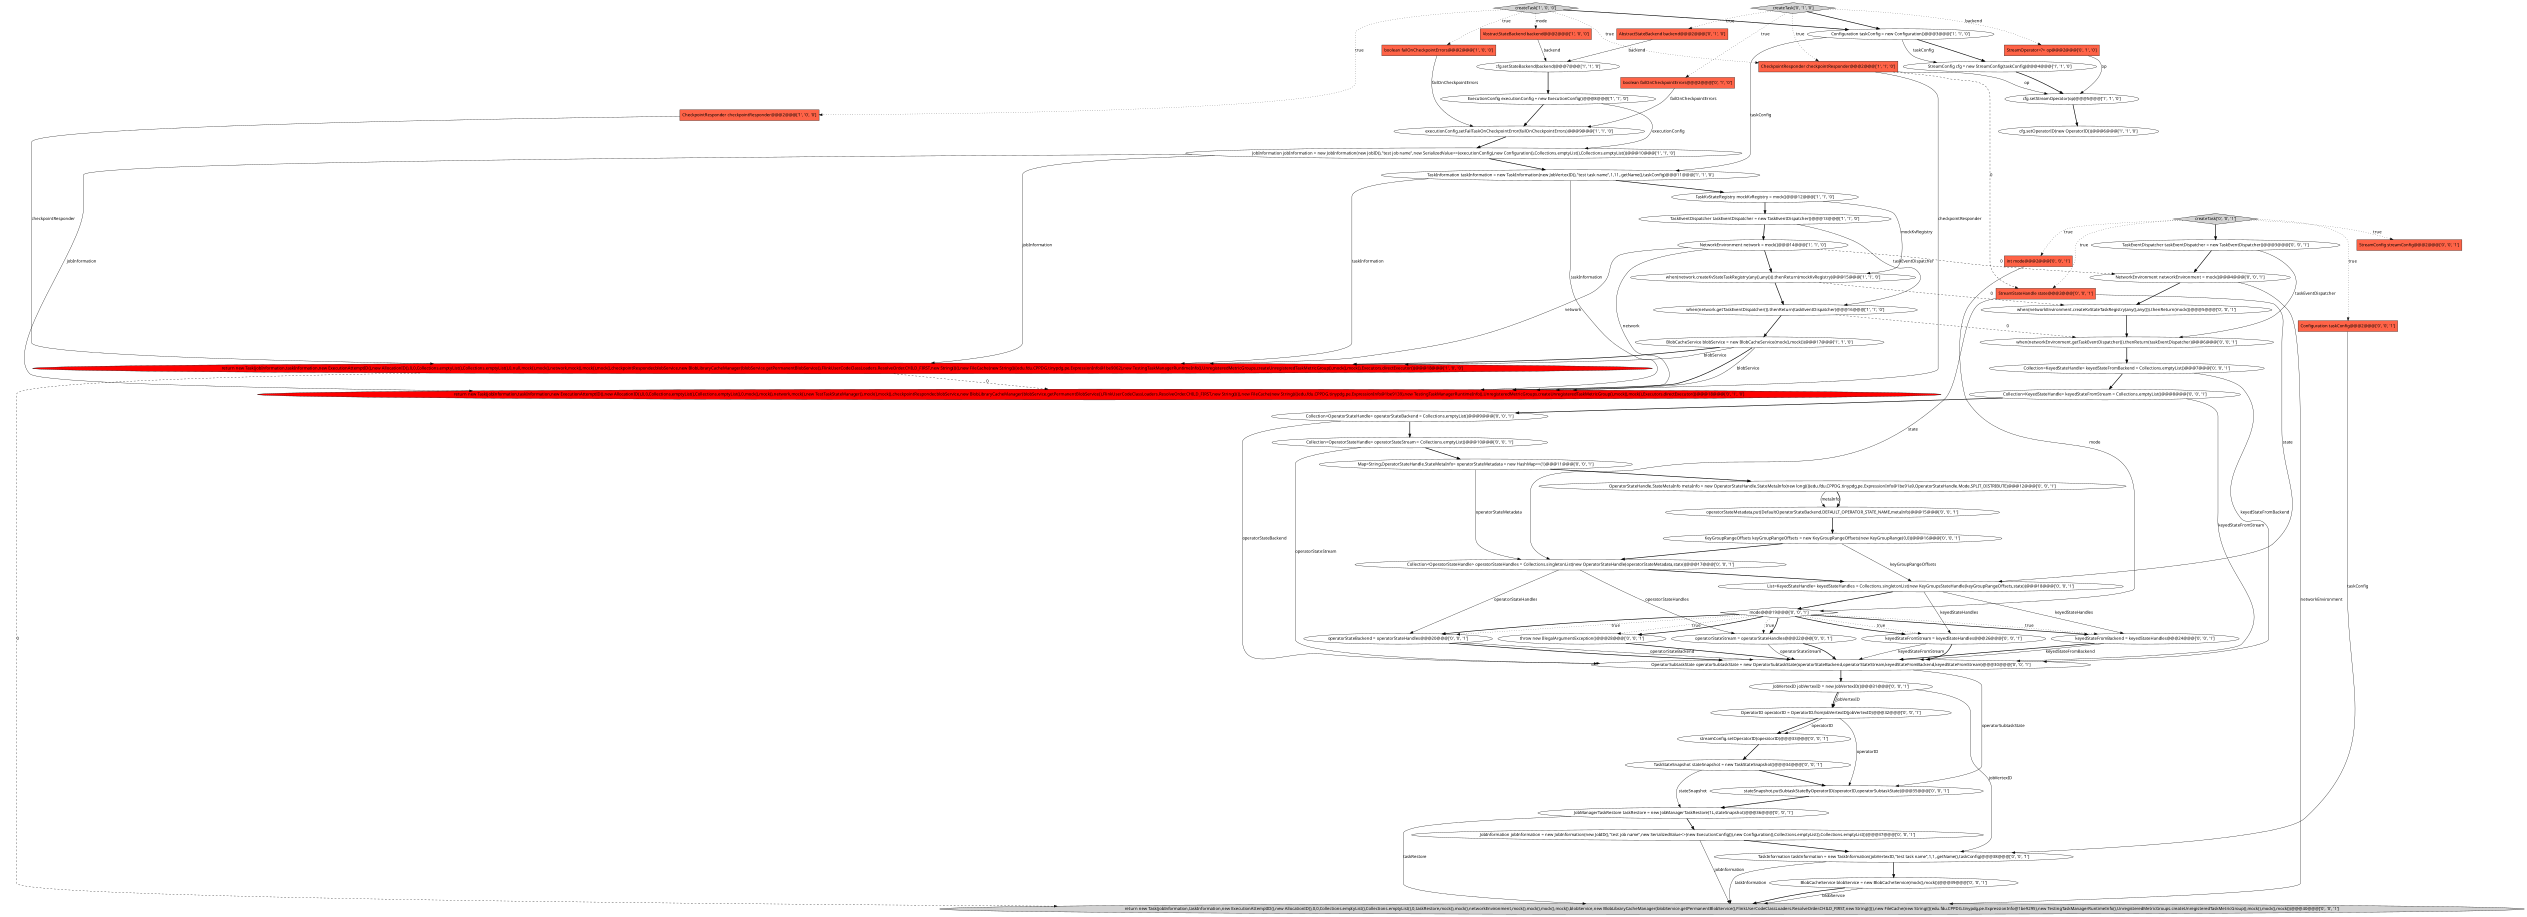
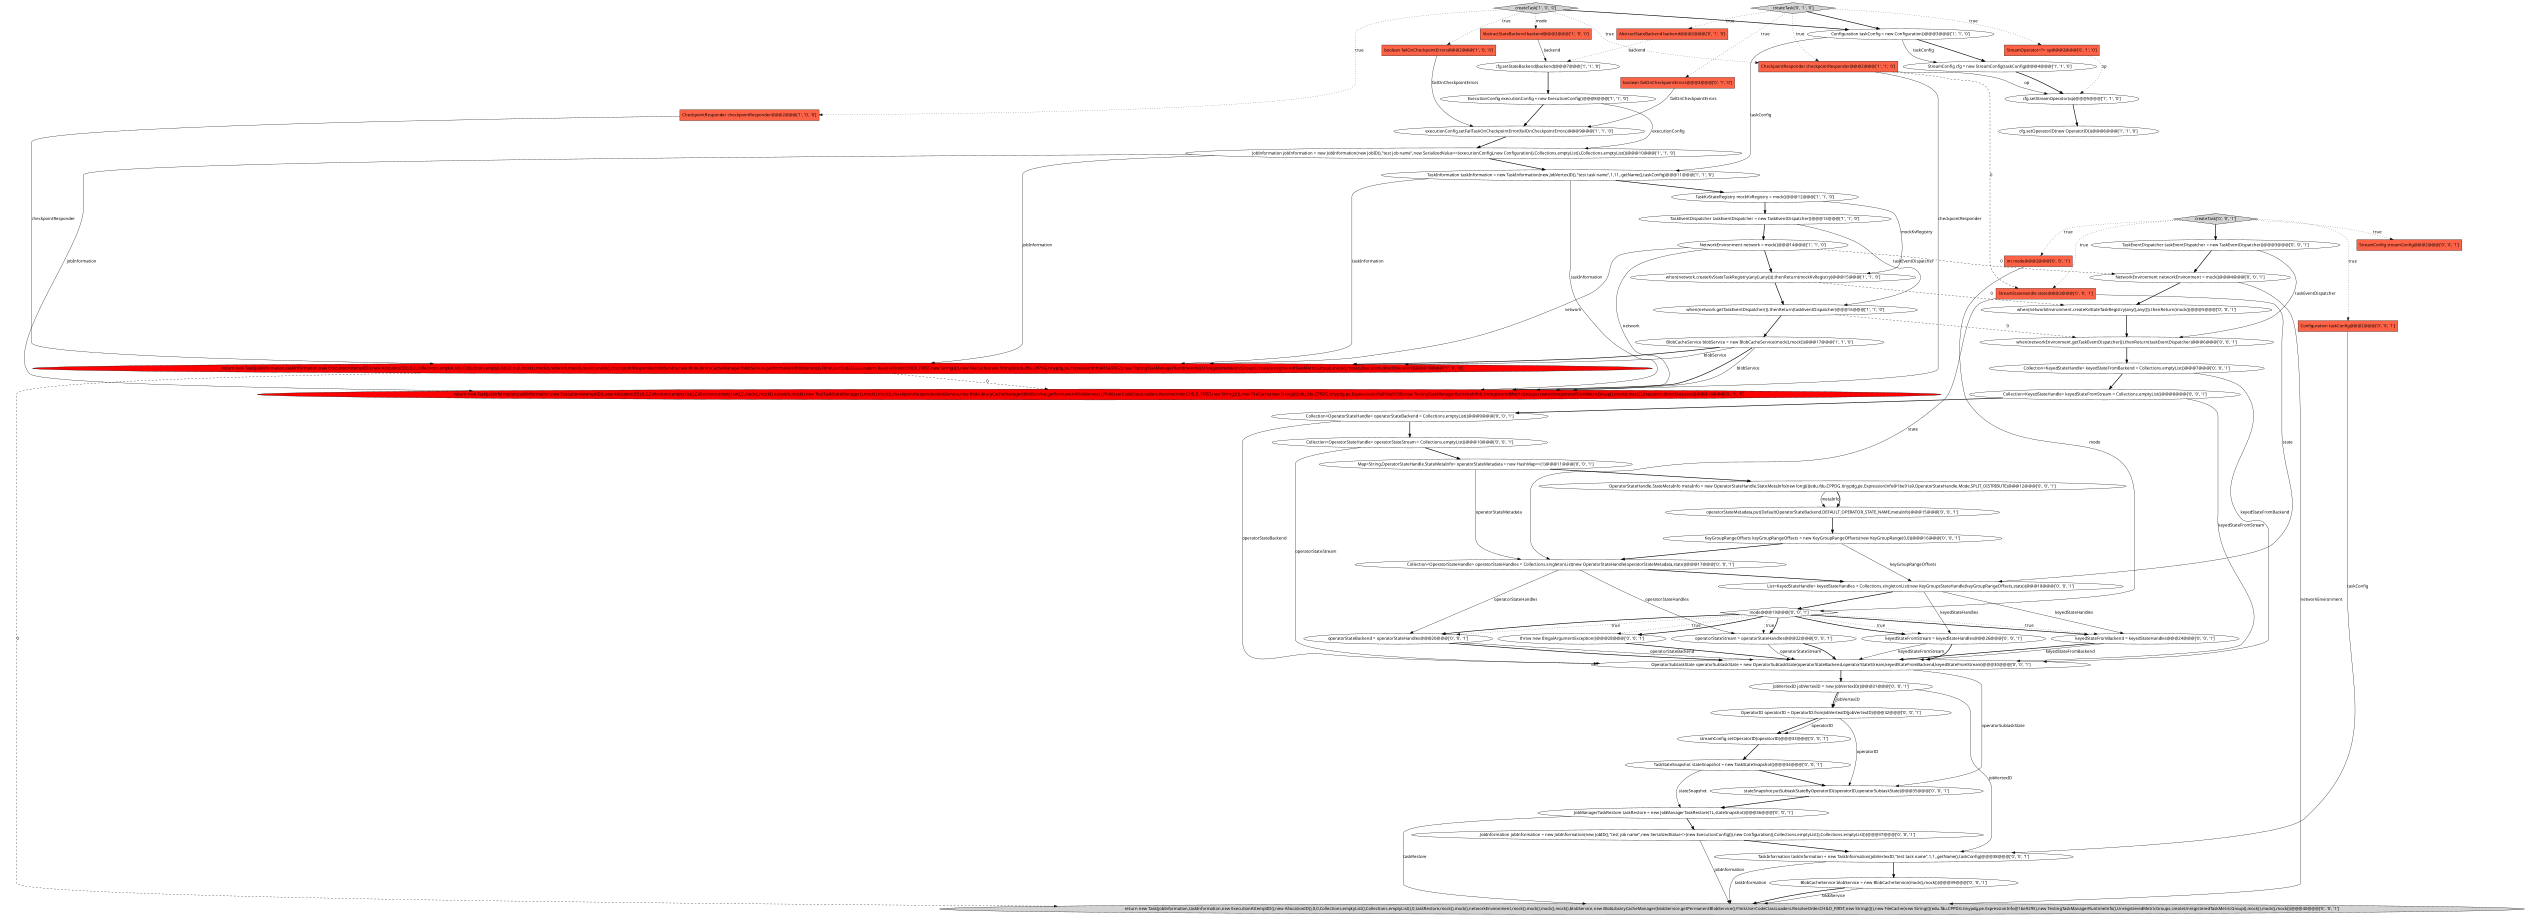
(1974, 21) -> (1974, 21)
(1611, 50) -> (1611, 50)
(2100, 74) -> (2100, 74)
